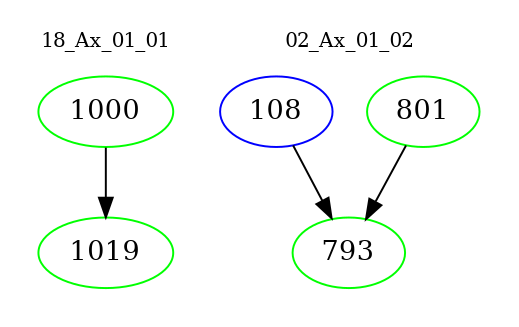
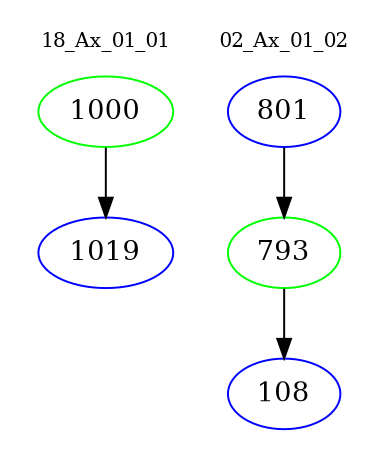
(423, 112) -> (284, 112)
(308, 173) -> (284, 314)
(106, 253) -> (106, 253)
